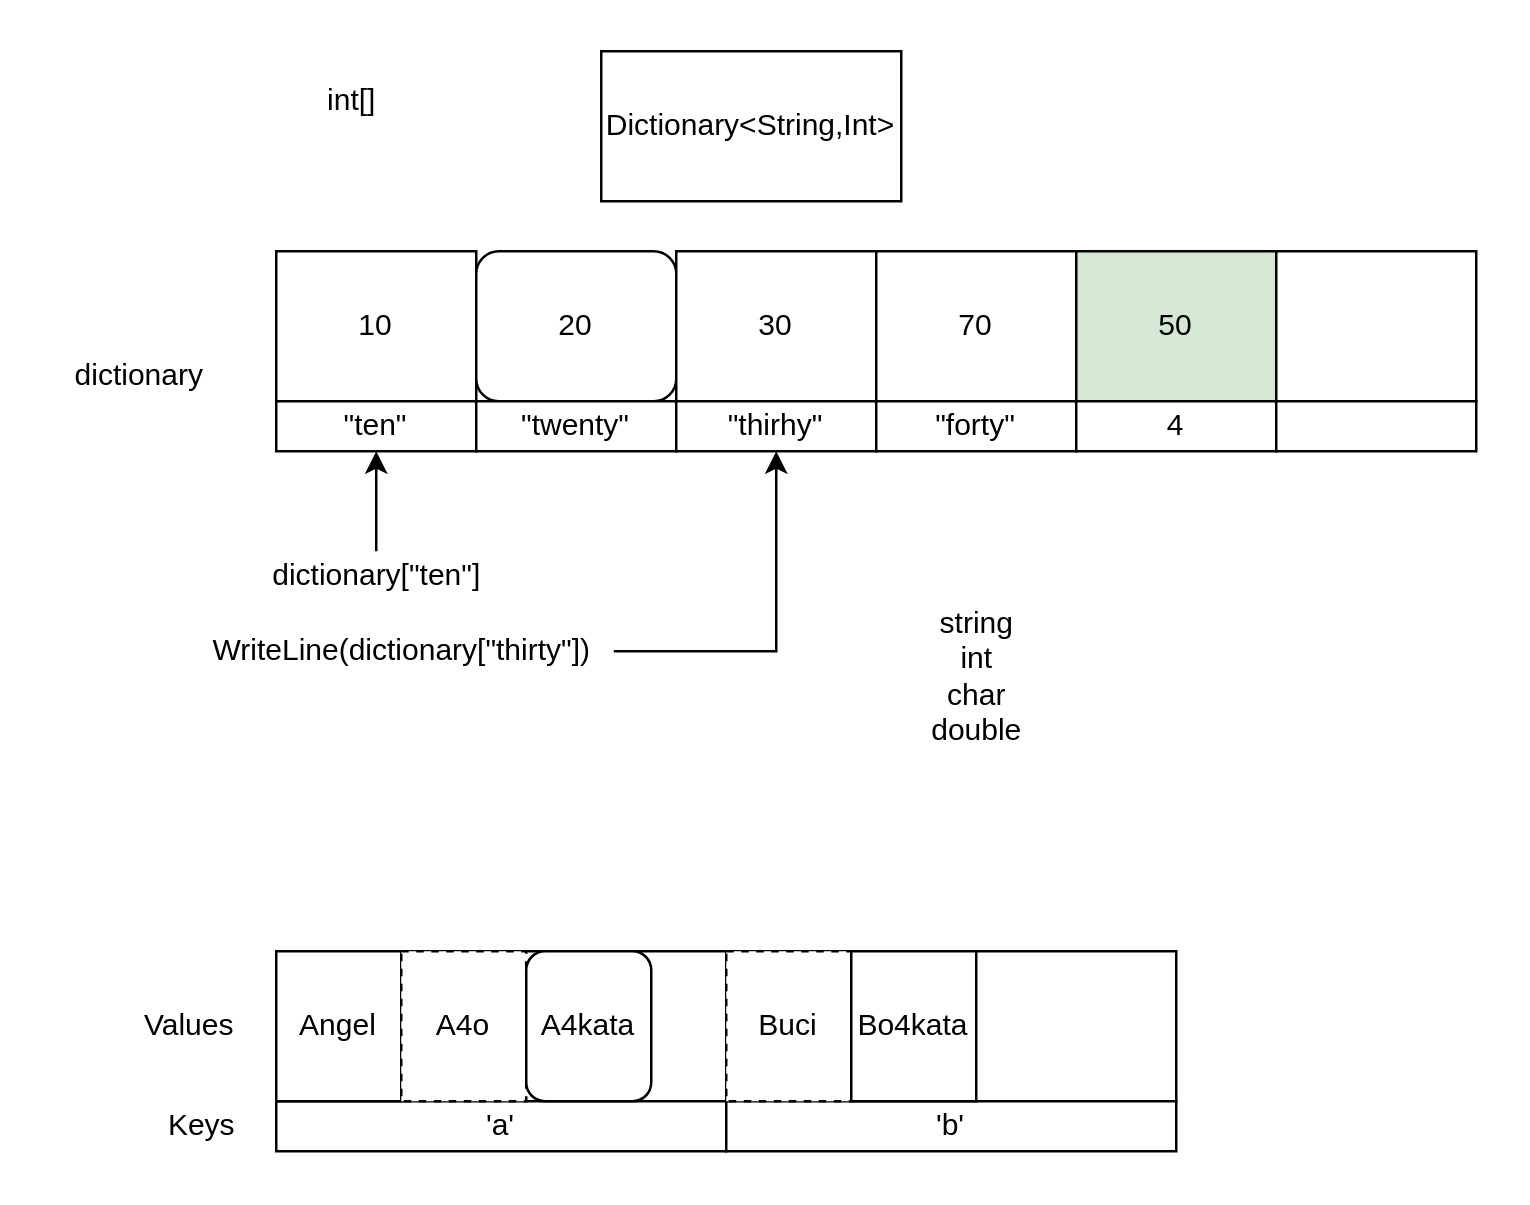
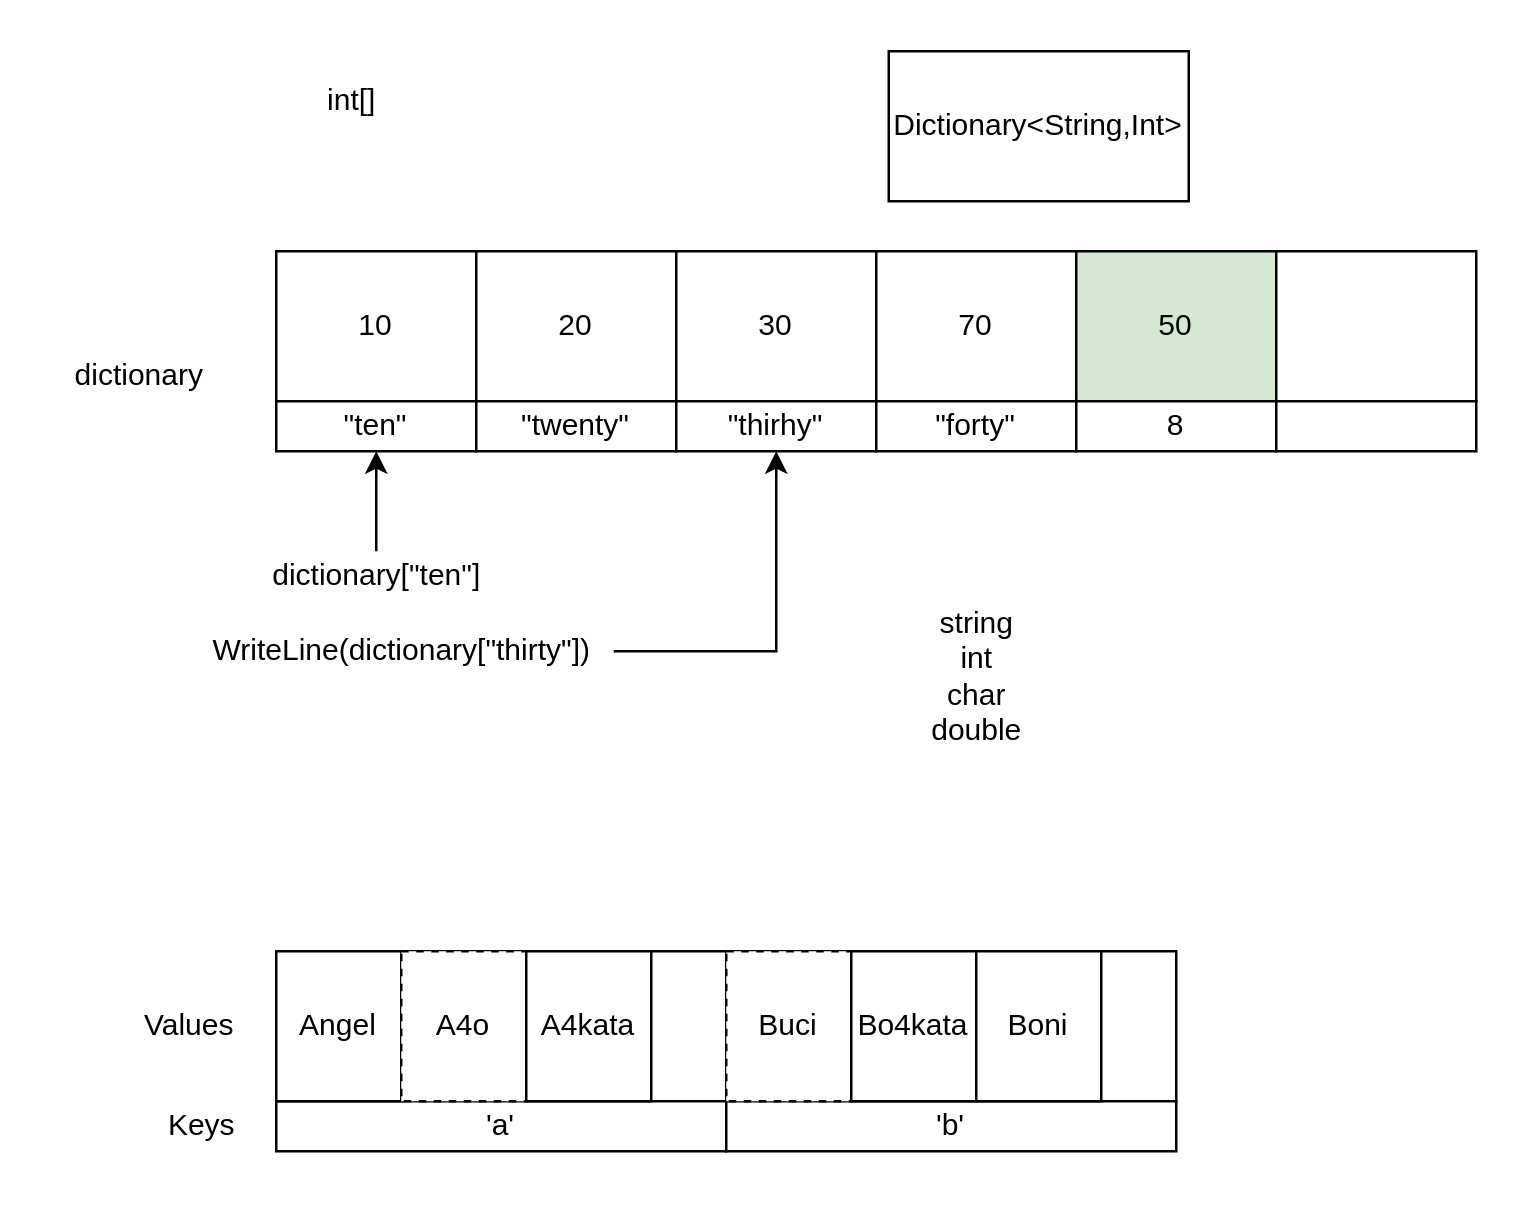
(751, 126) -> (1039, 126)
(576, 326) -> (576, 326)
(1176, 426) -> (1176, 426)
(589, 1026) -> (589, 1026)
none -> (1039, 1026)
